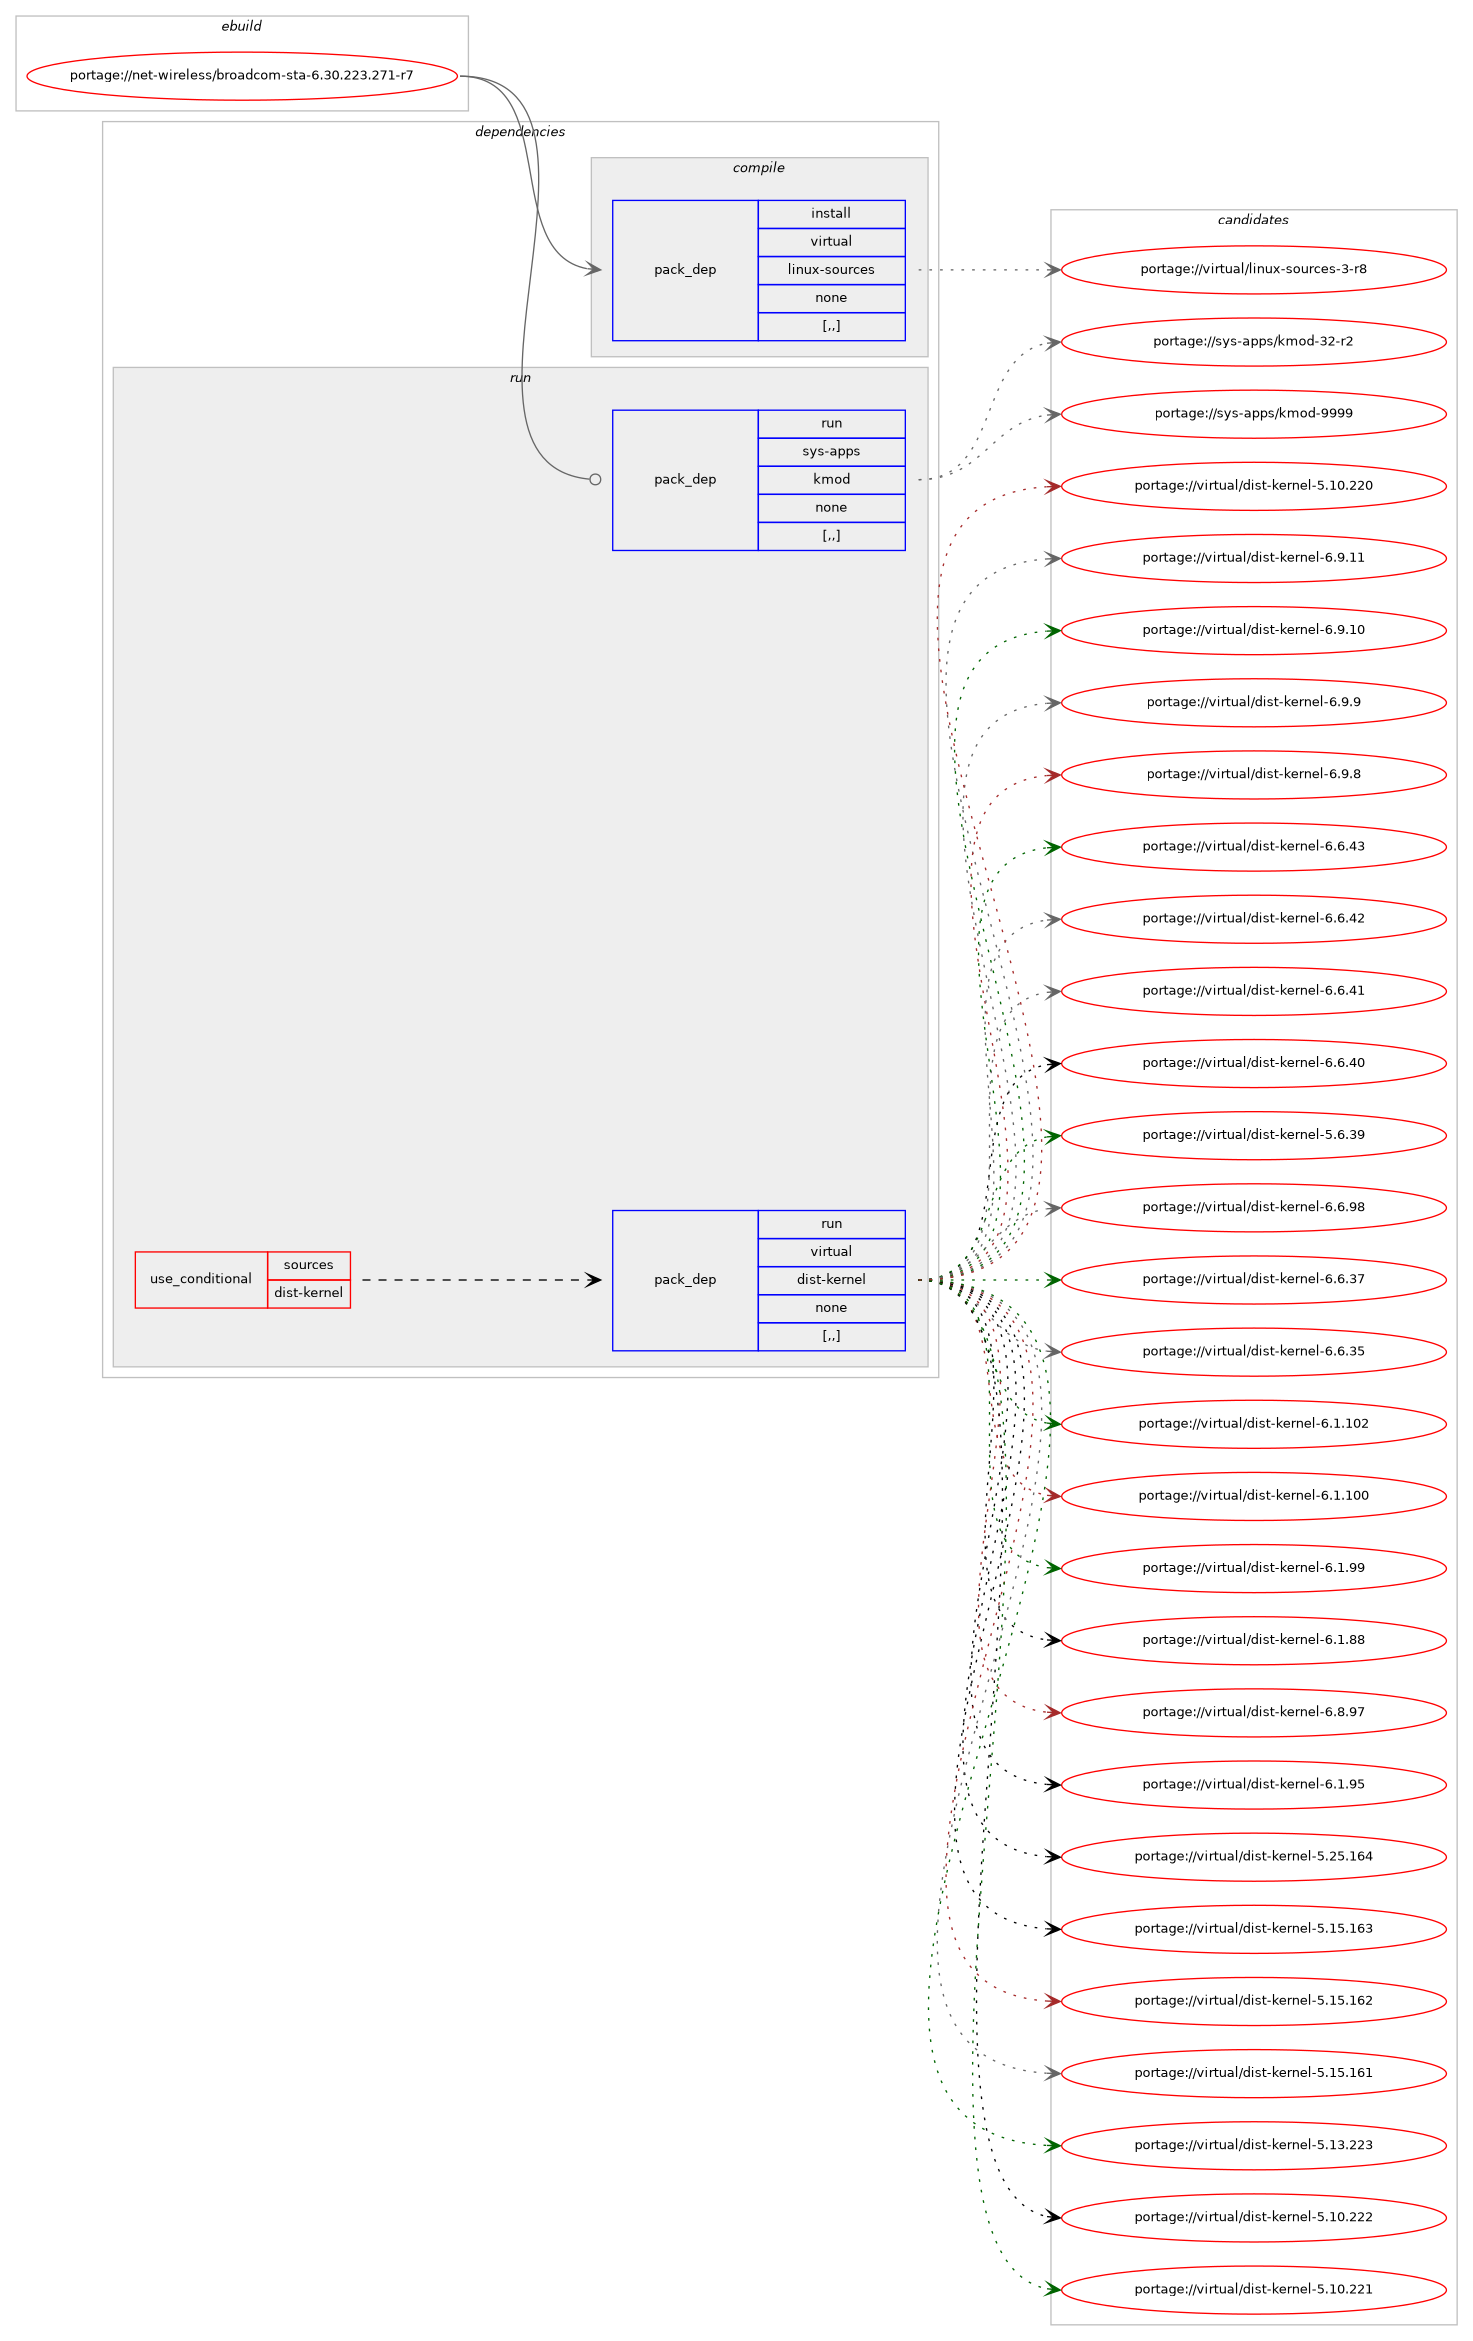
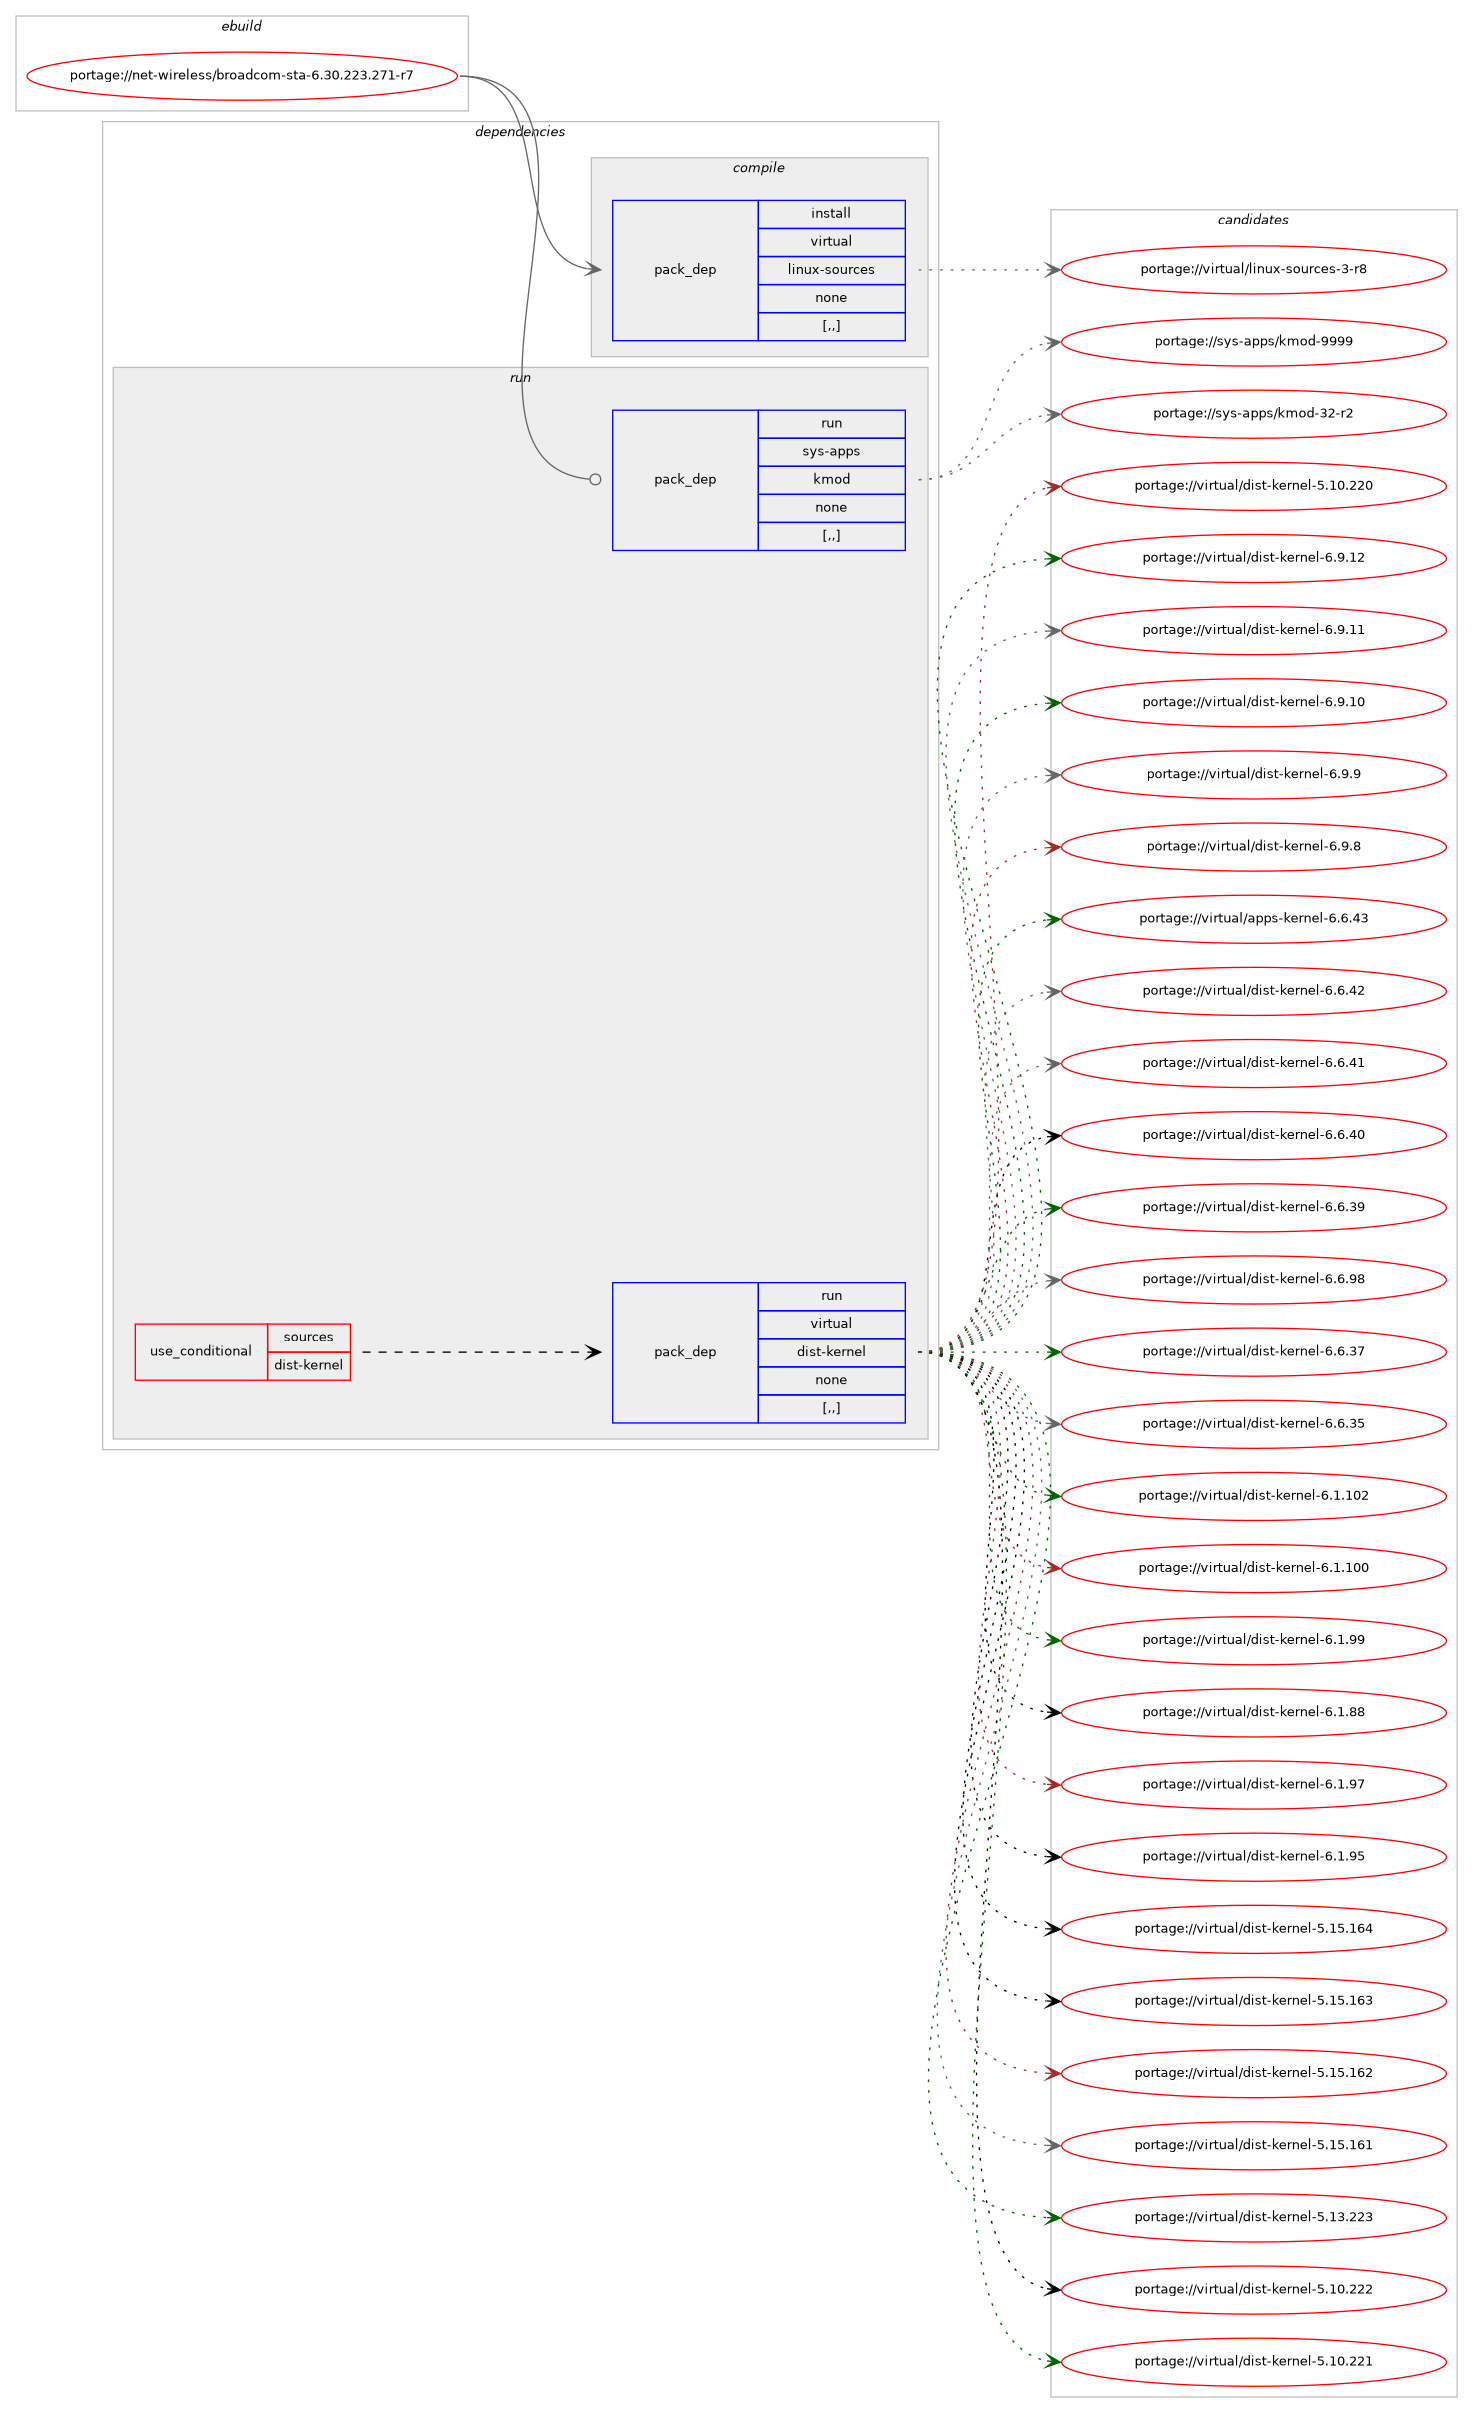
none -> (1254, 558)
(1254, 847) -> (1254, 919)
(1254, 1136) -> (1254, 1208)
(1254, 1713) -> (1254, 1785)
(1254, 1857) -> (1254, 1929)
